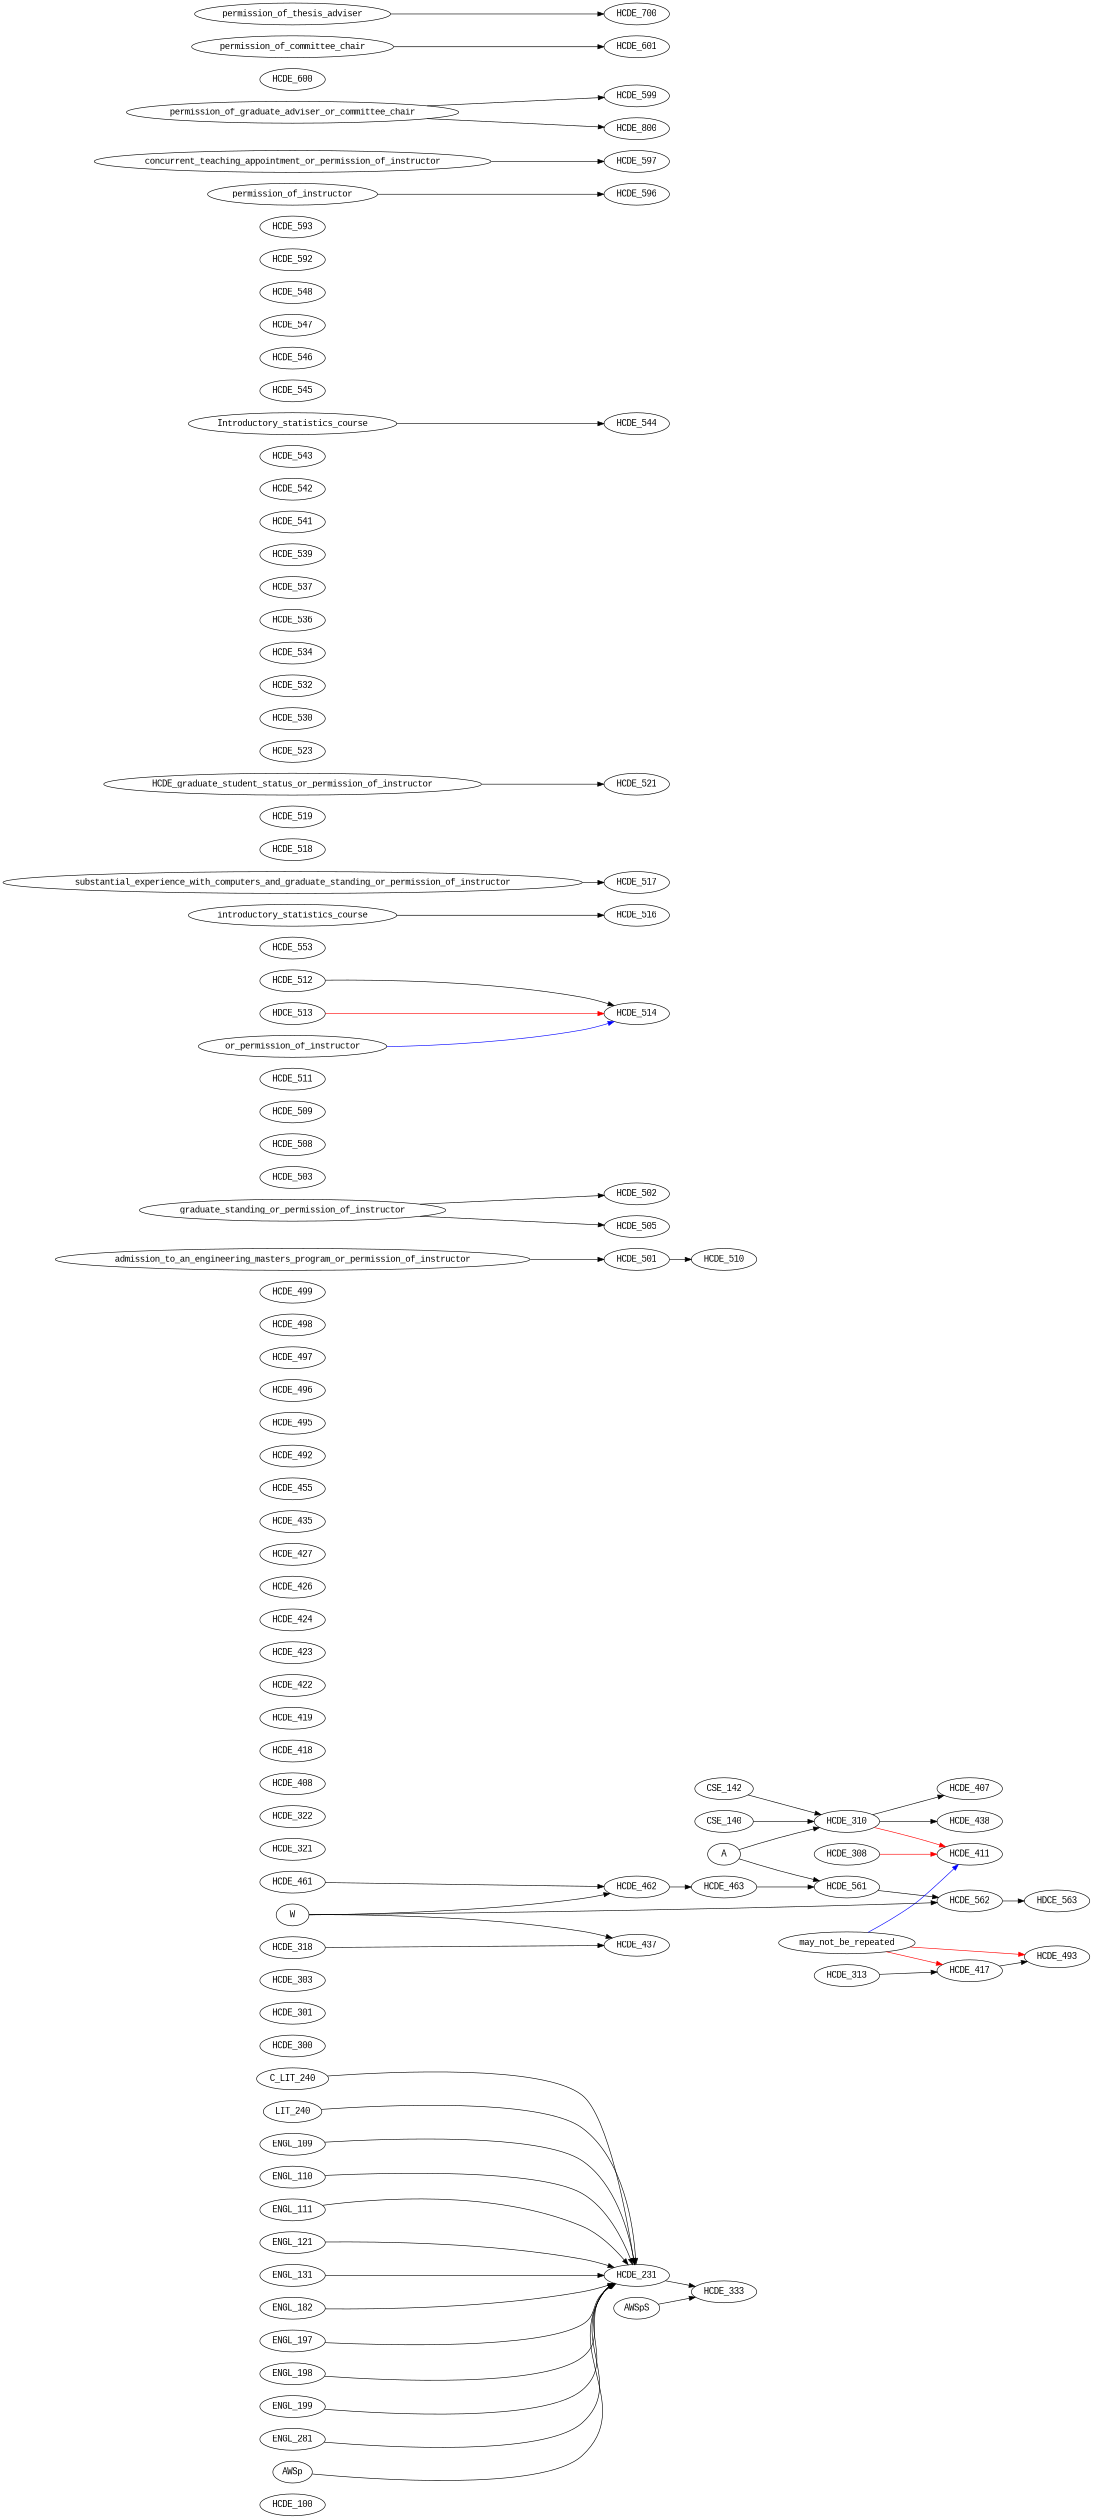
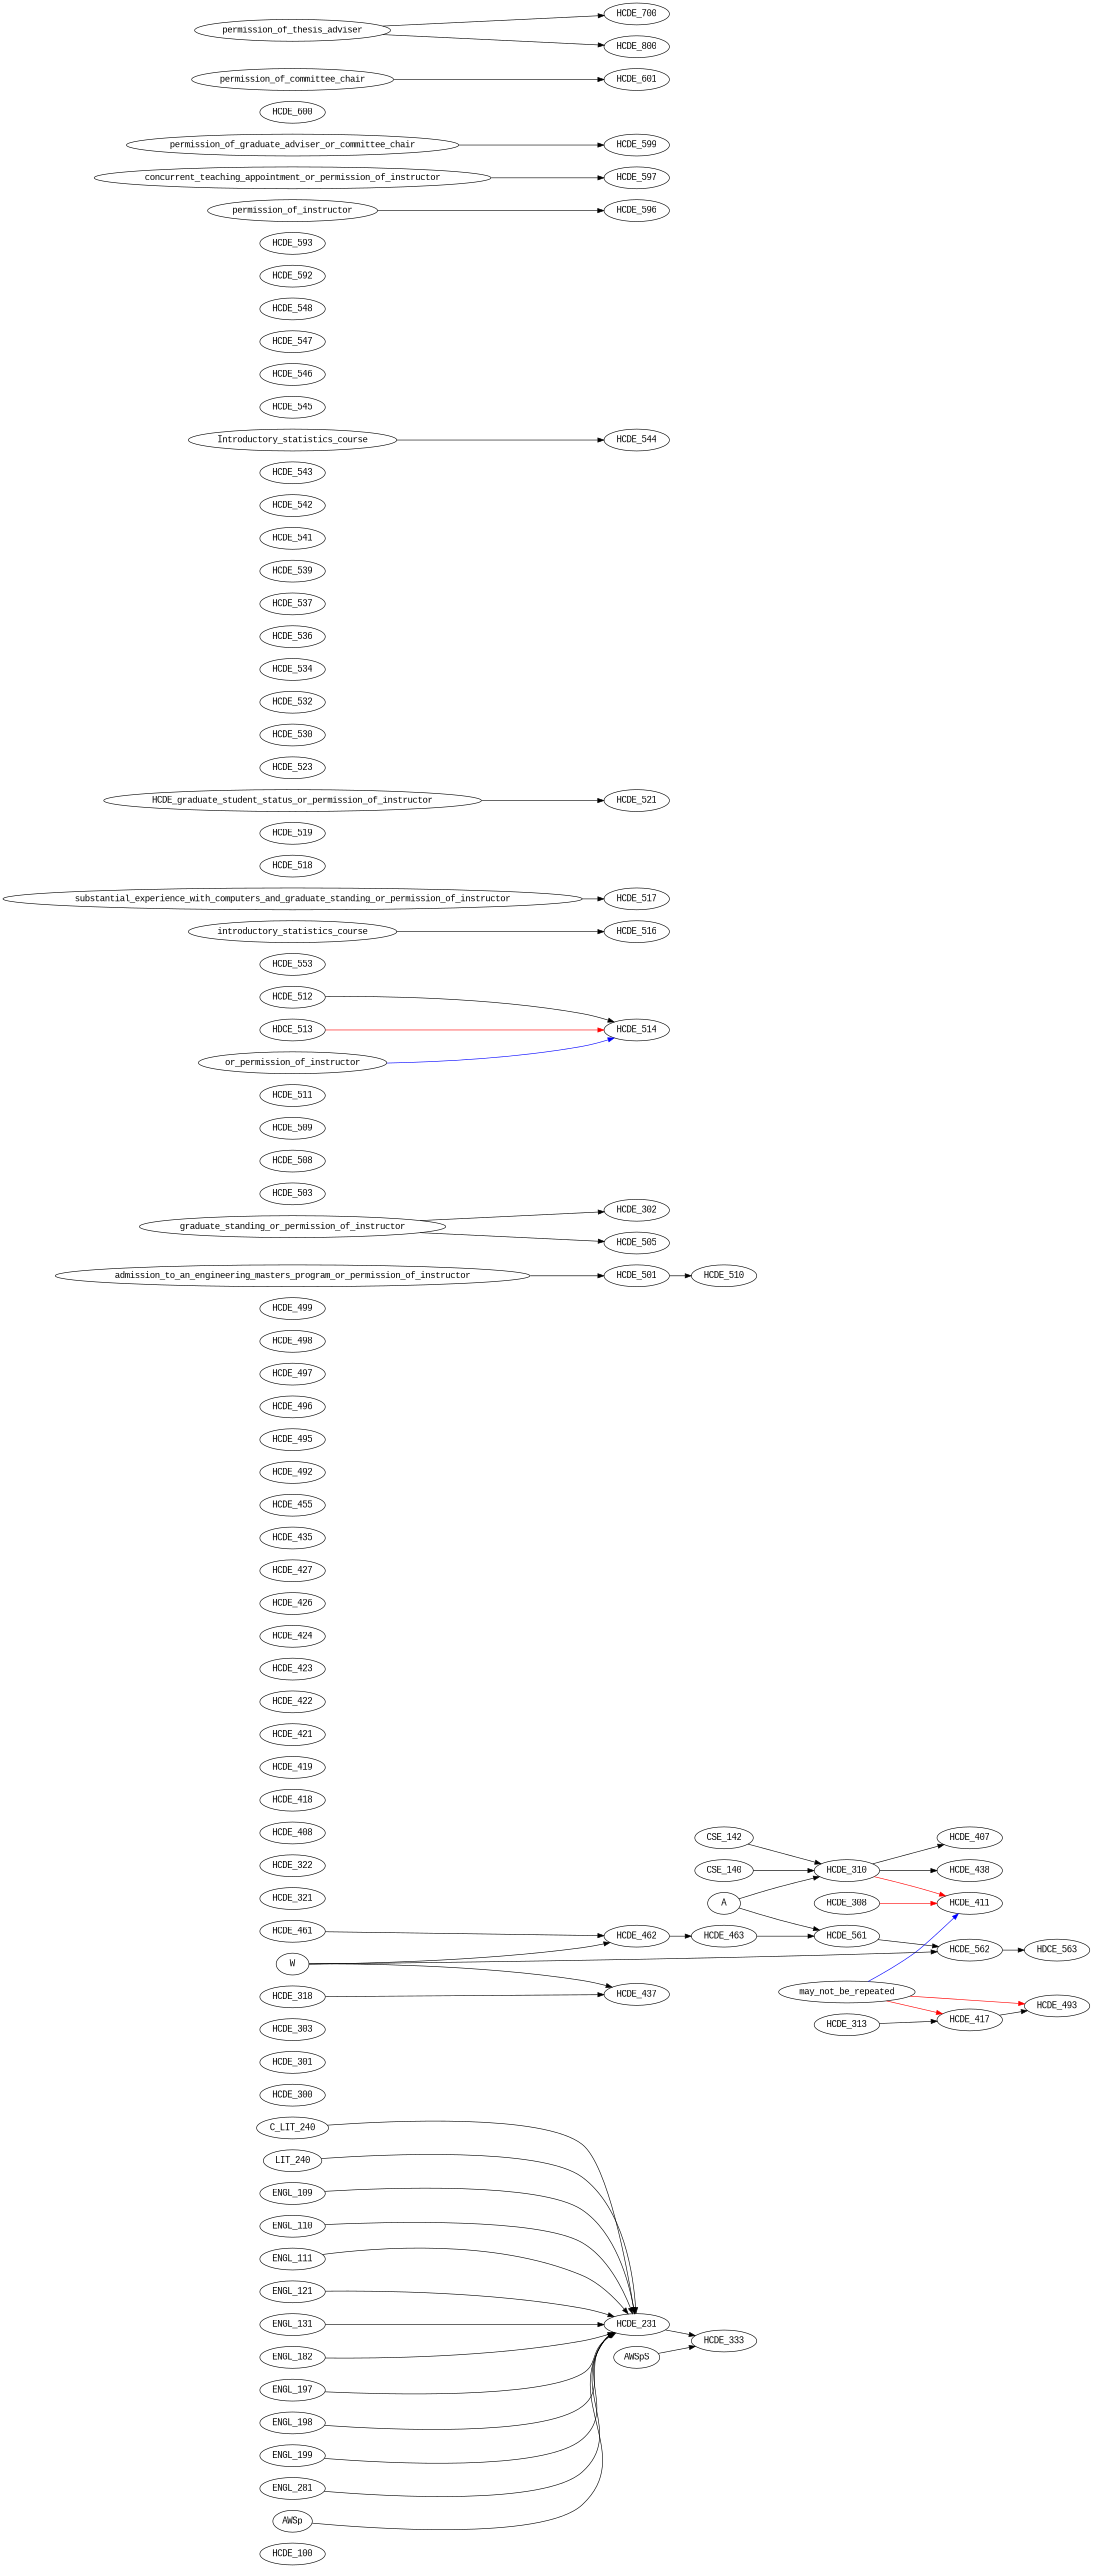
(513, 123) -> (490, 40)
(637, 1194) -> (637, 1210)
none -> (293, 1735)
